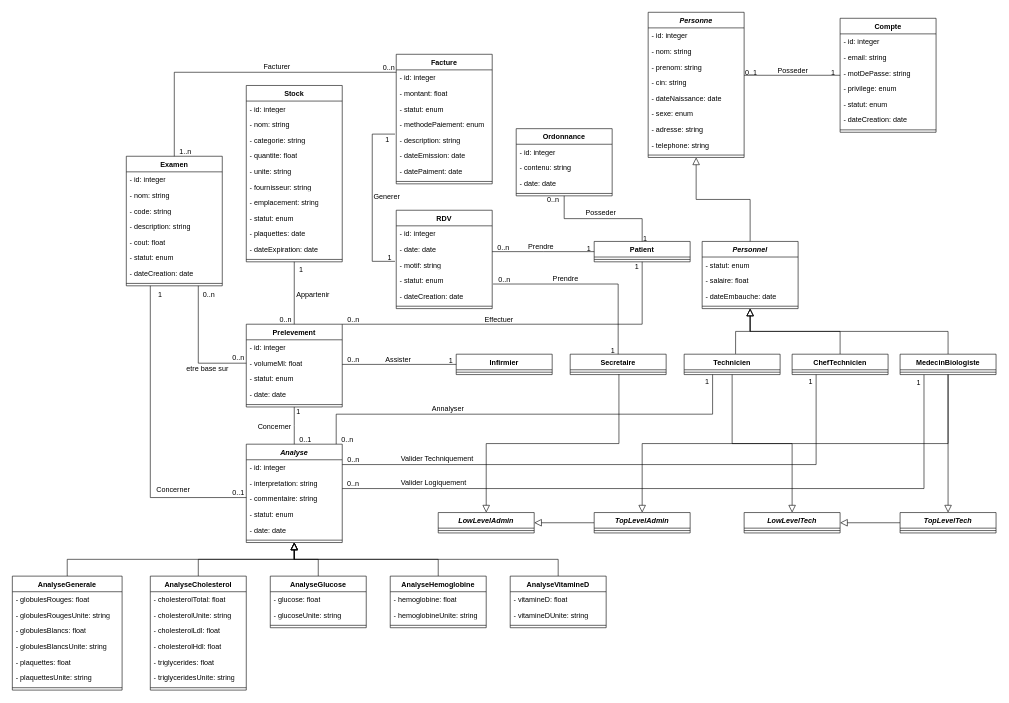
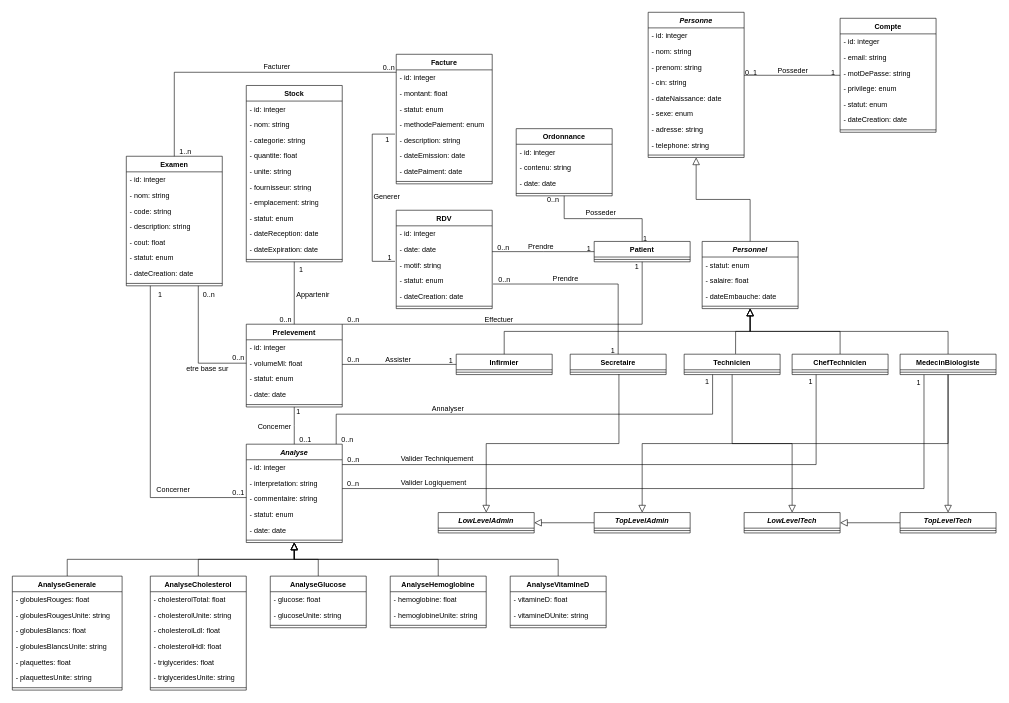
(282, 234) -> (288, 234)
none -> (607, 332)
